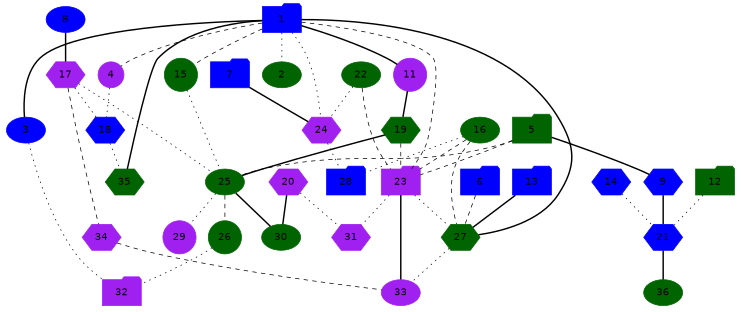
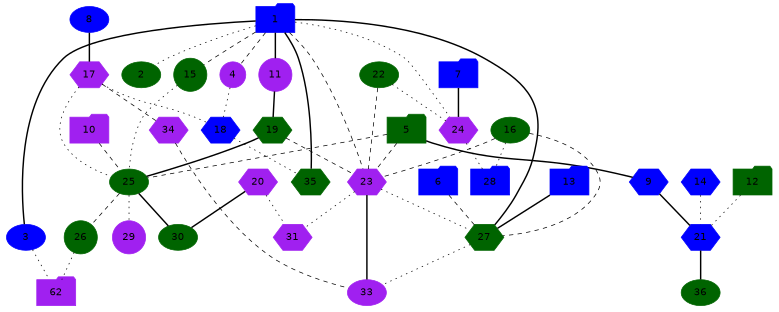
none -> (89, 130)
(401, 182) -> (367, 182)
(122, 293) -> (56, 293)
